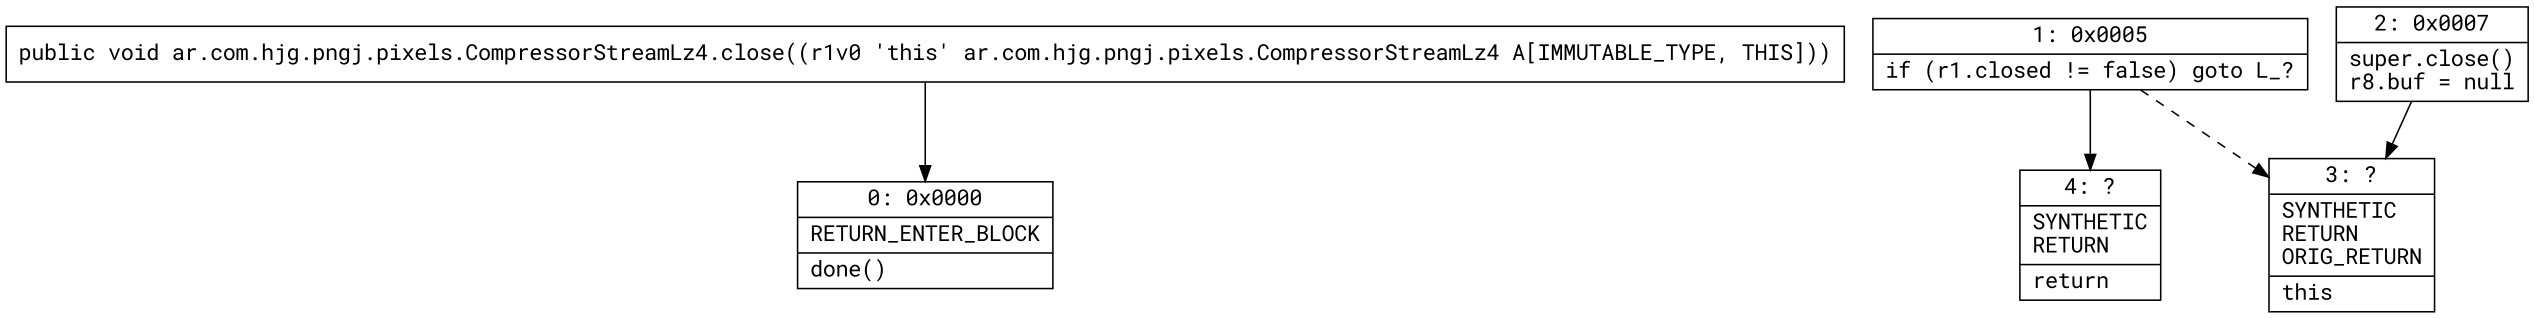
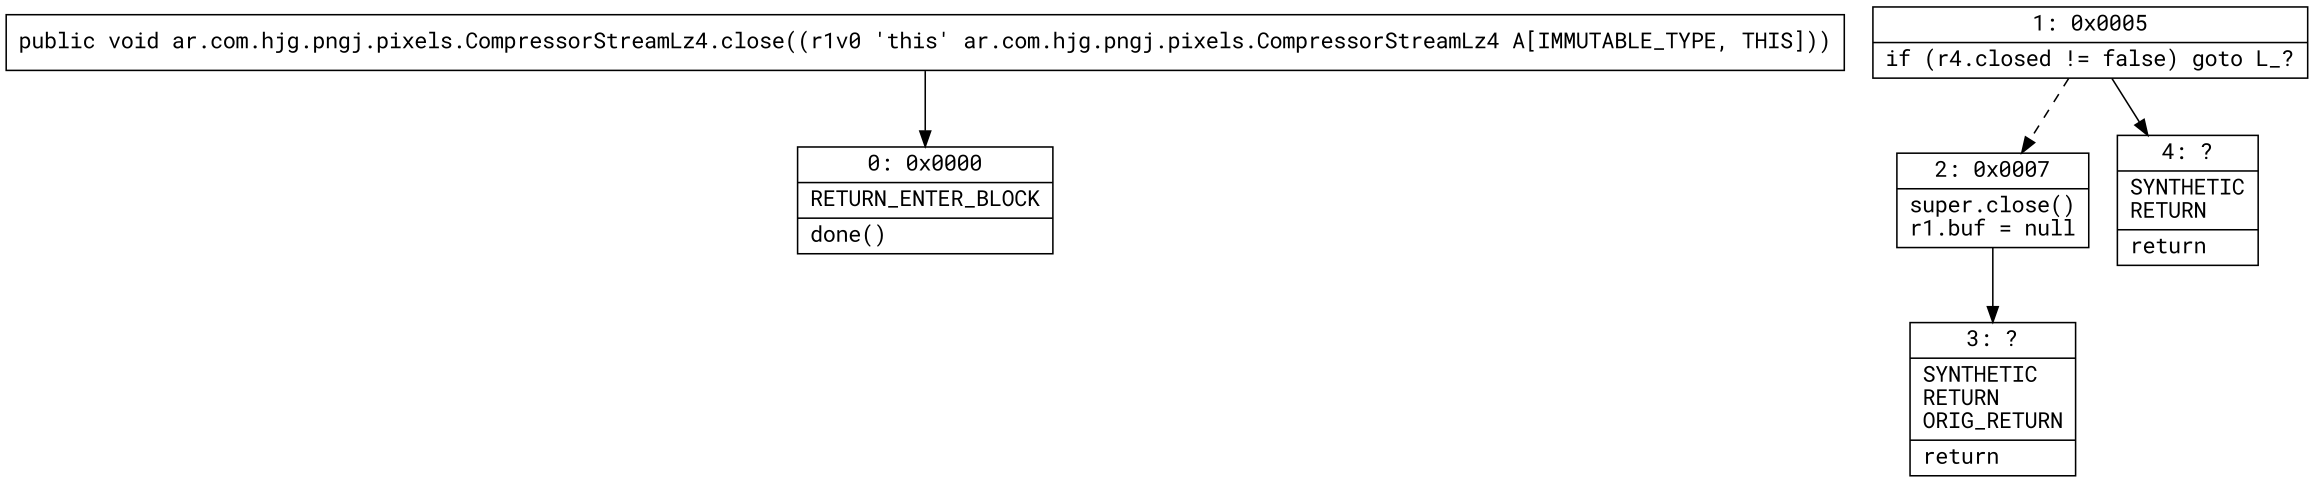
(2090, 71) -> (2090, 60)
(2432, 83) -> (1993, 229)
(2198, 129) -> (2049, 109)
(2308, 293) -> (1961, 457)
